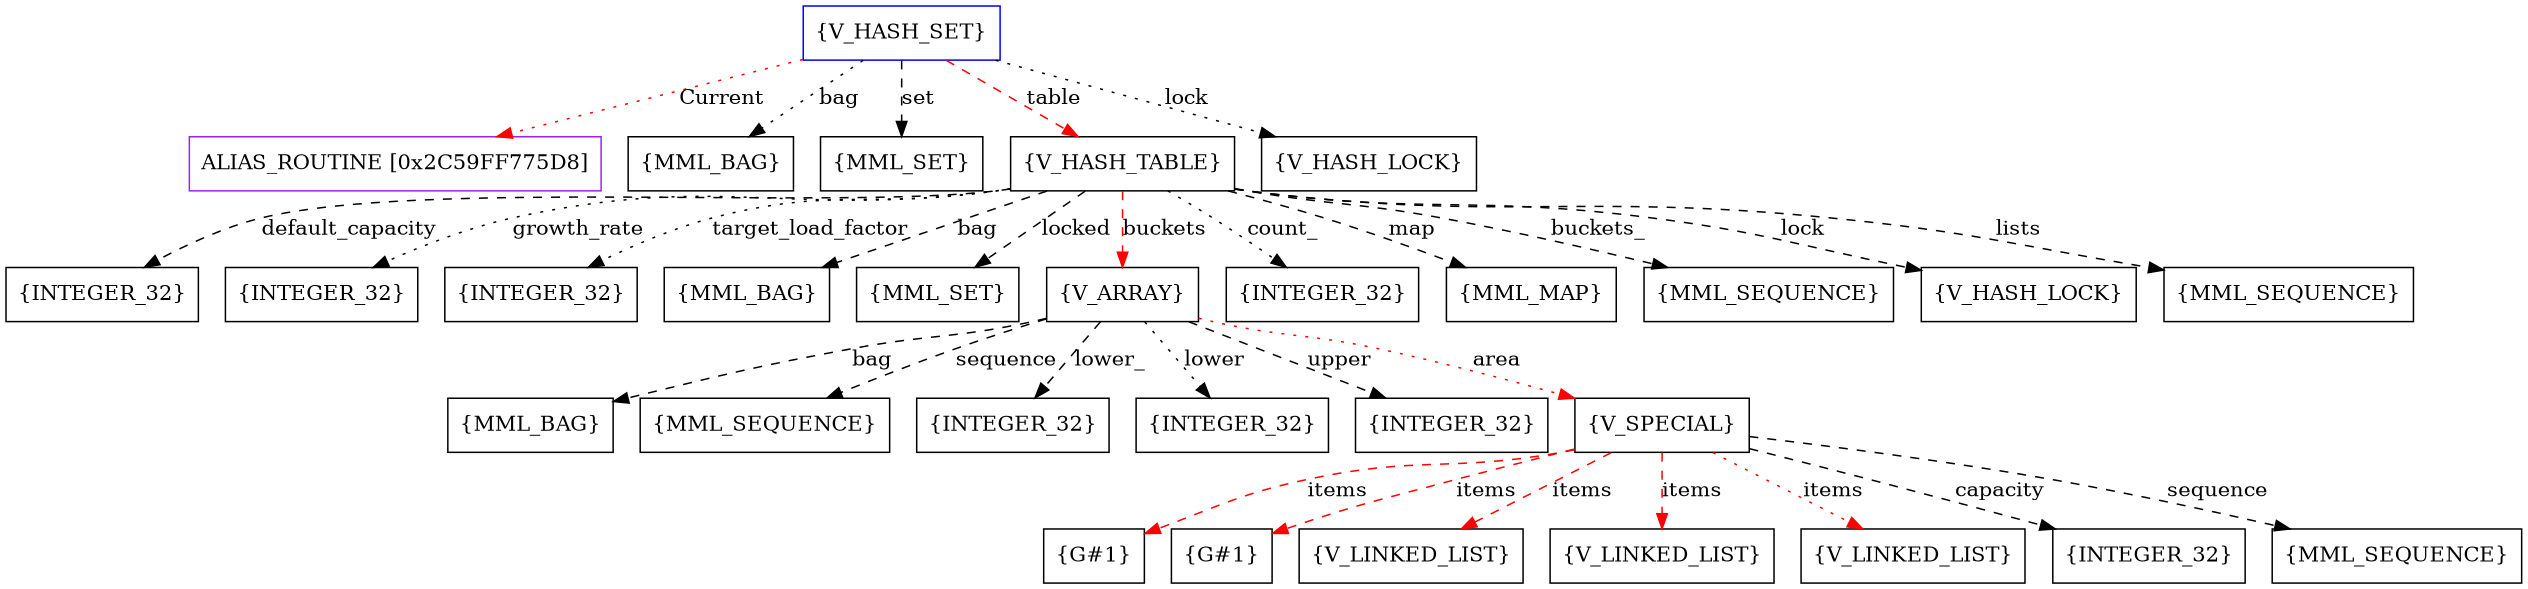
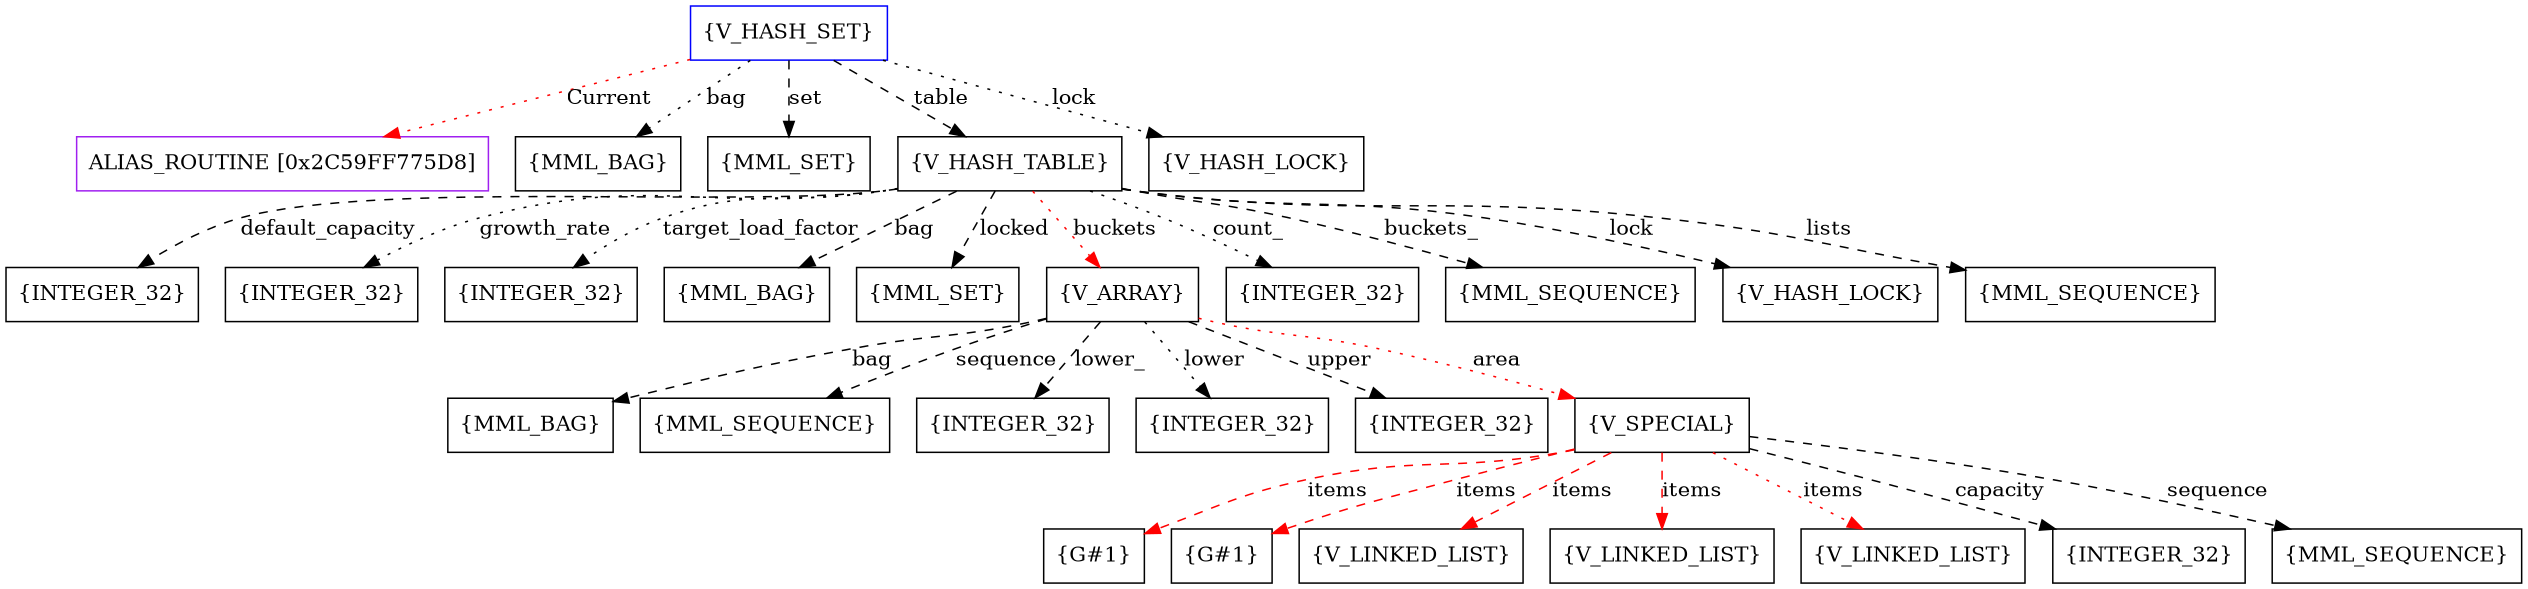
(1006, 95) -> (893, 95)
(1123, 222) -> (1061, 223)
(1531, 295) -> none
